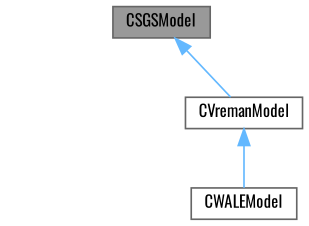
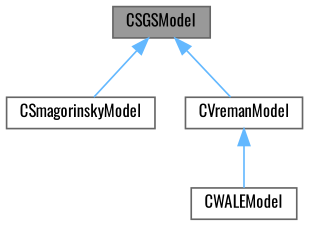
none -> (81, 113)
